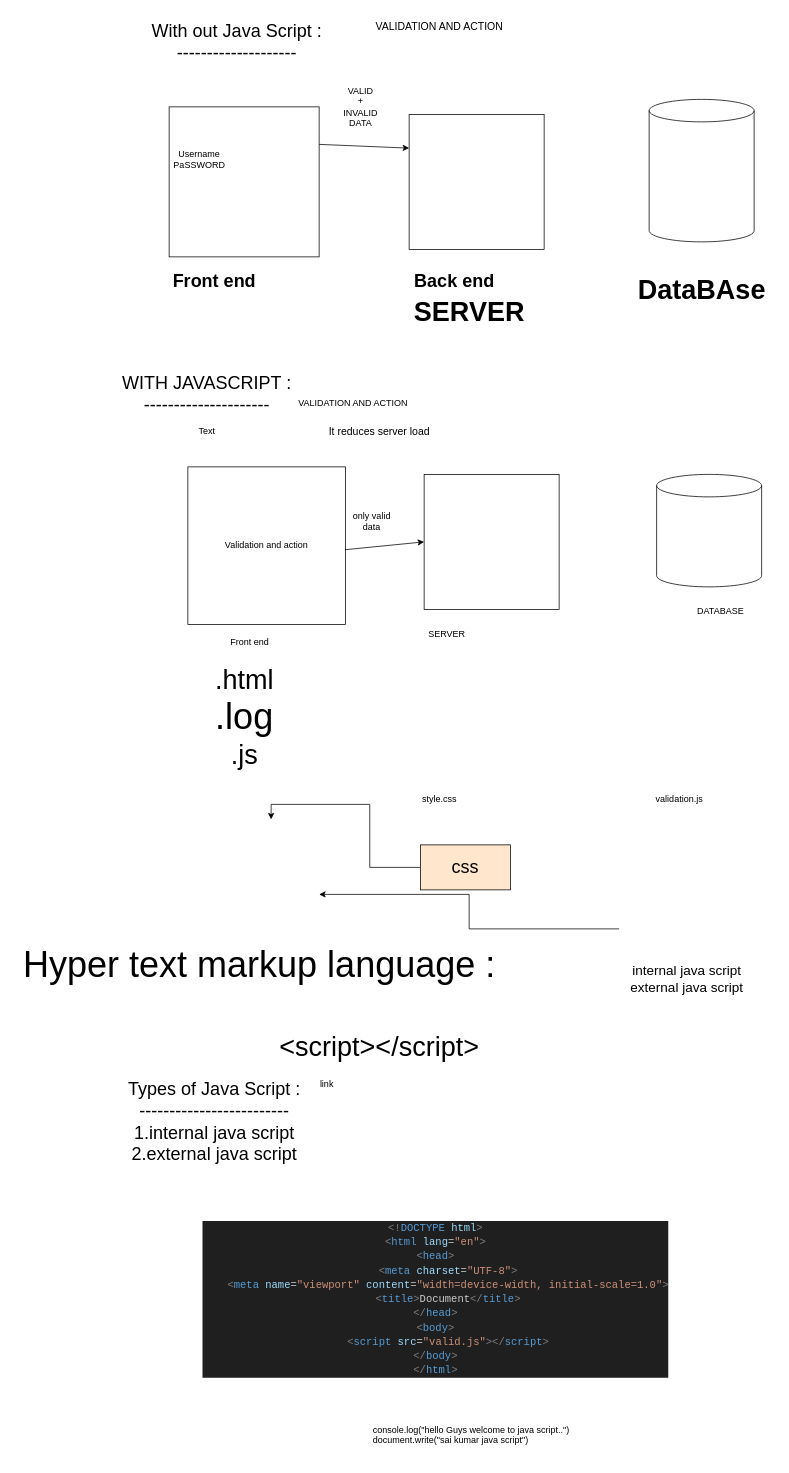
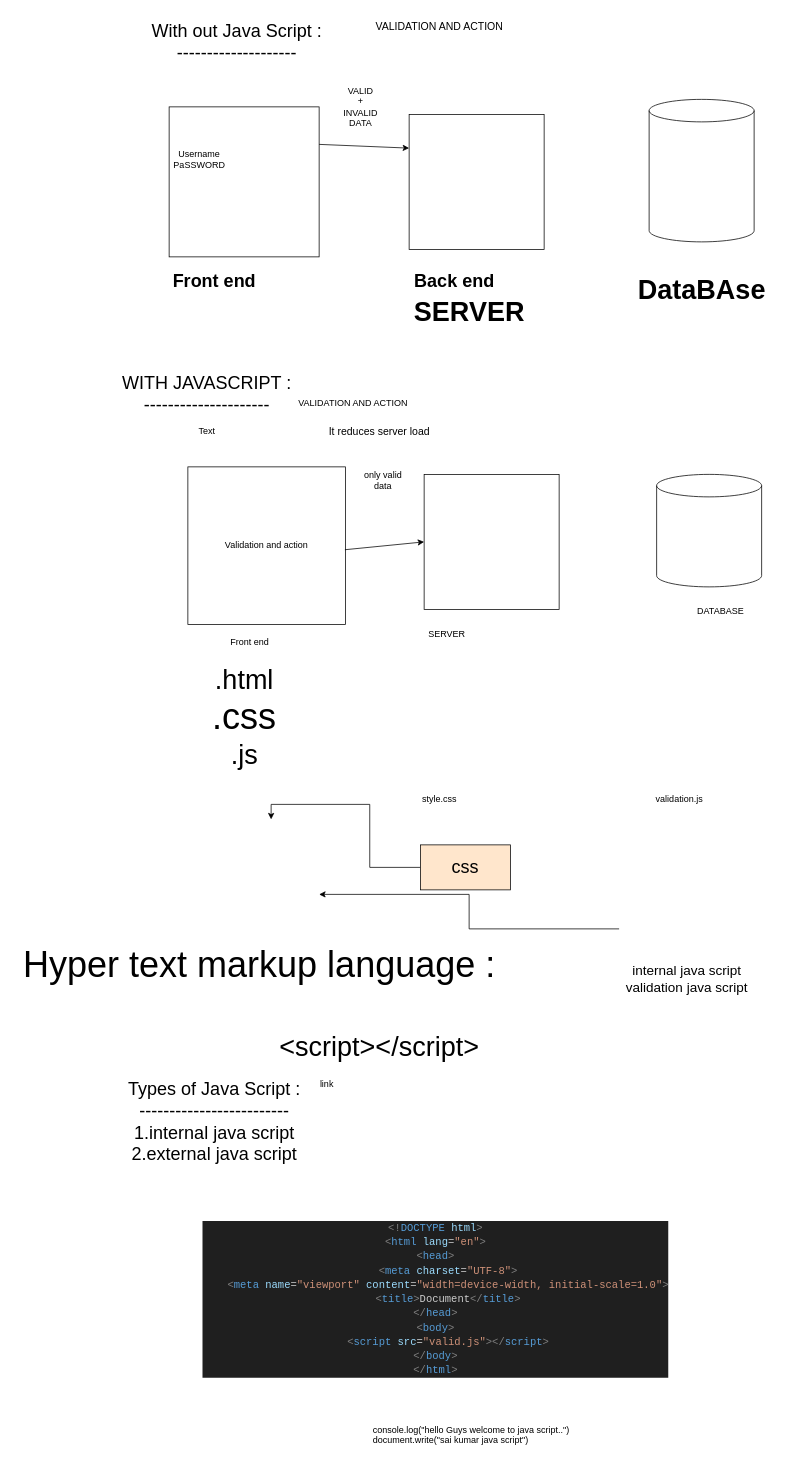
(372, 522) -> (383, 480)
(245, 717) -> (245, 717)
(687, 979) -> (687, 979)
